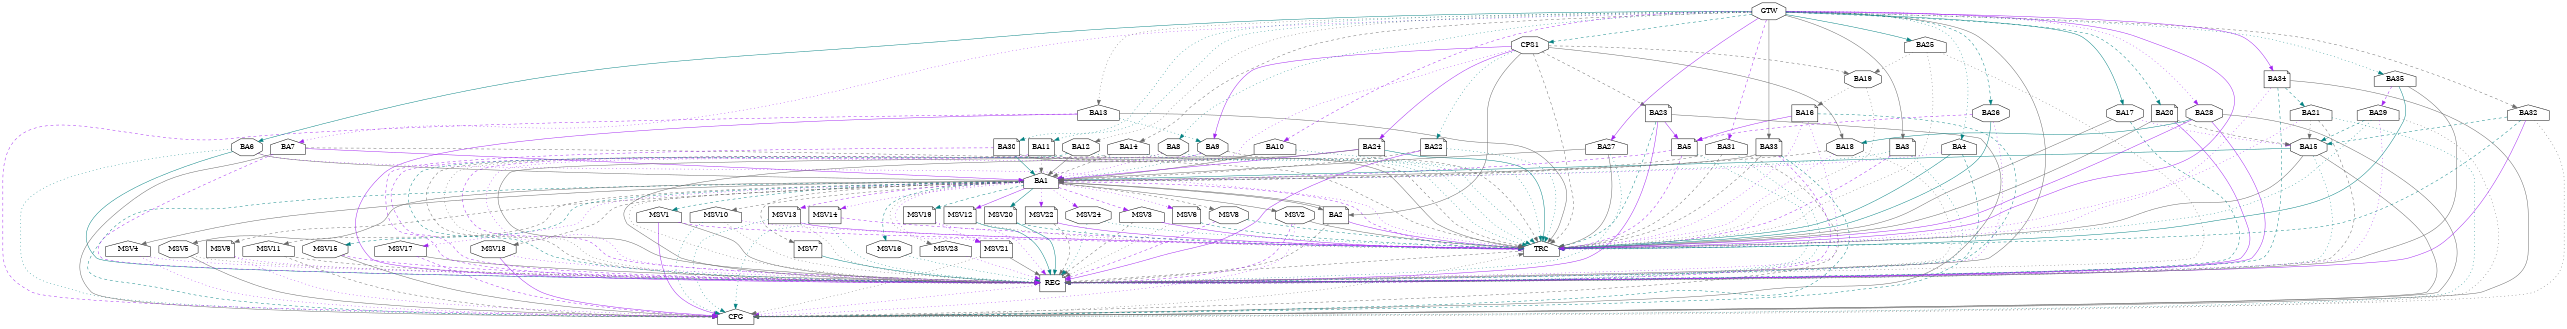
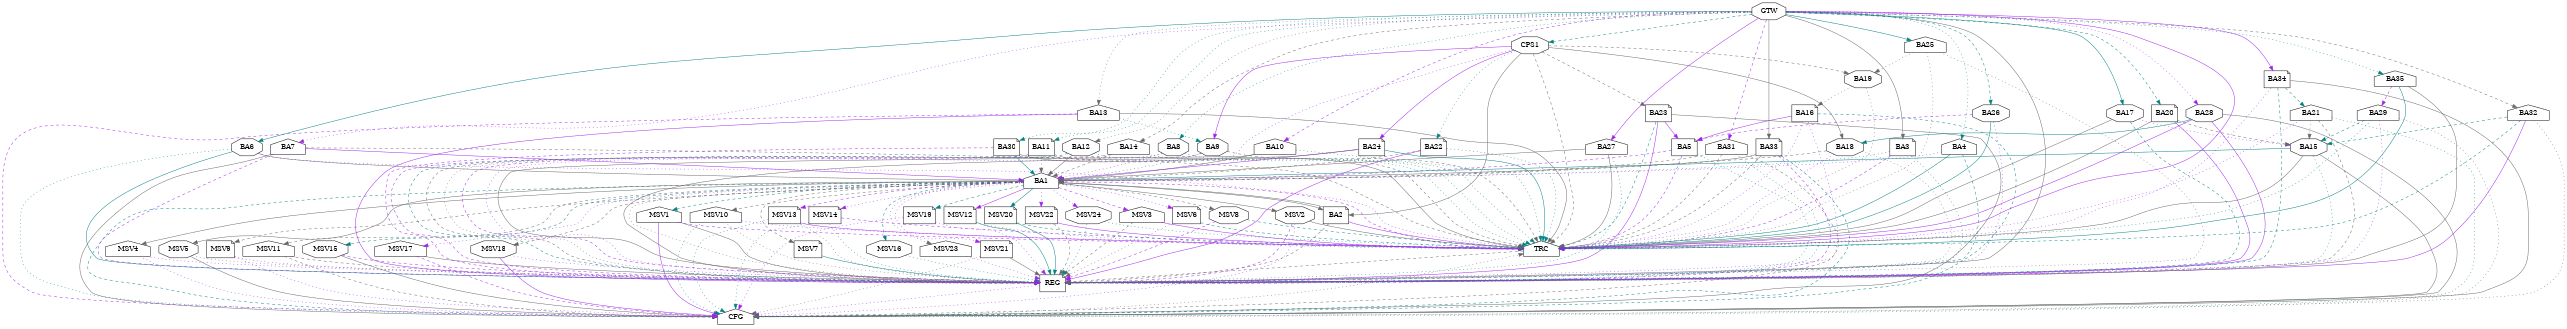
(956, 231) -> (801, 236)
